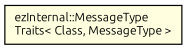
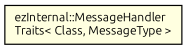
(93, 25) -> (93, 25)
